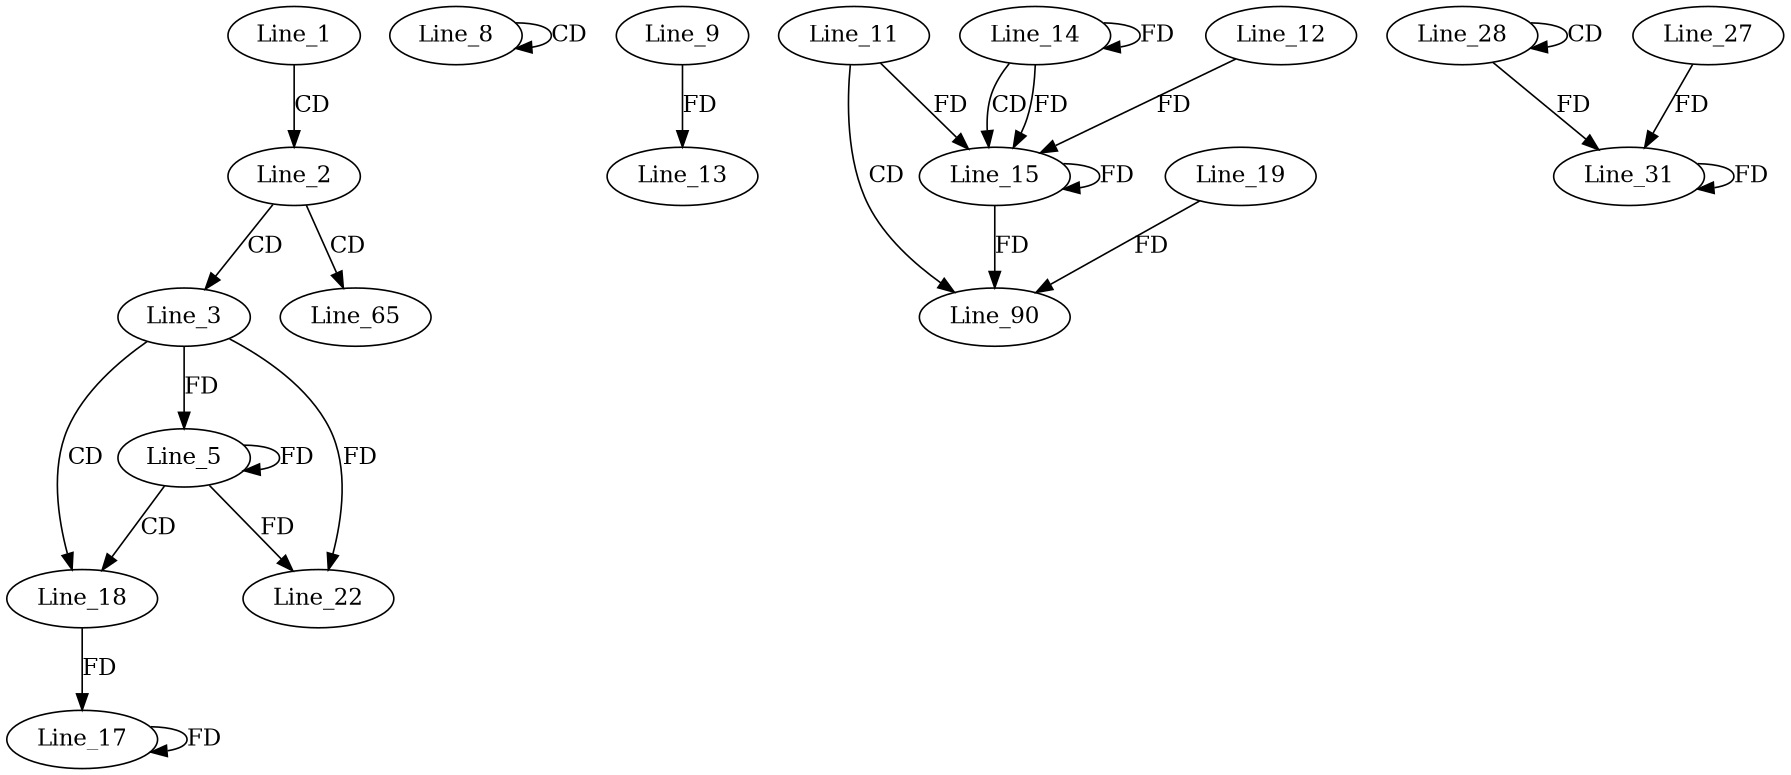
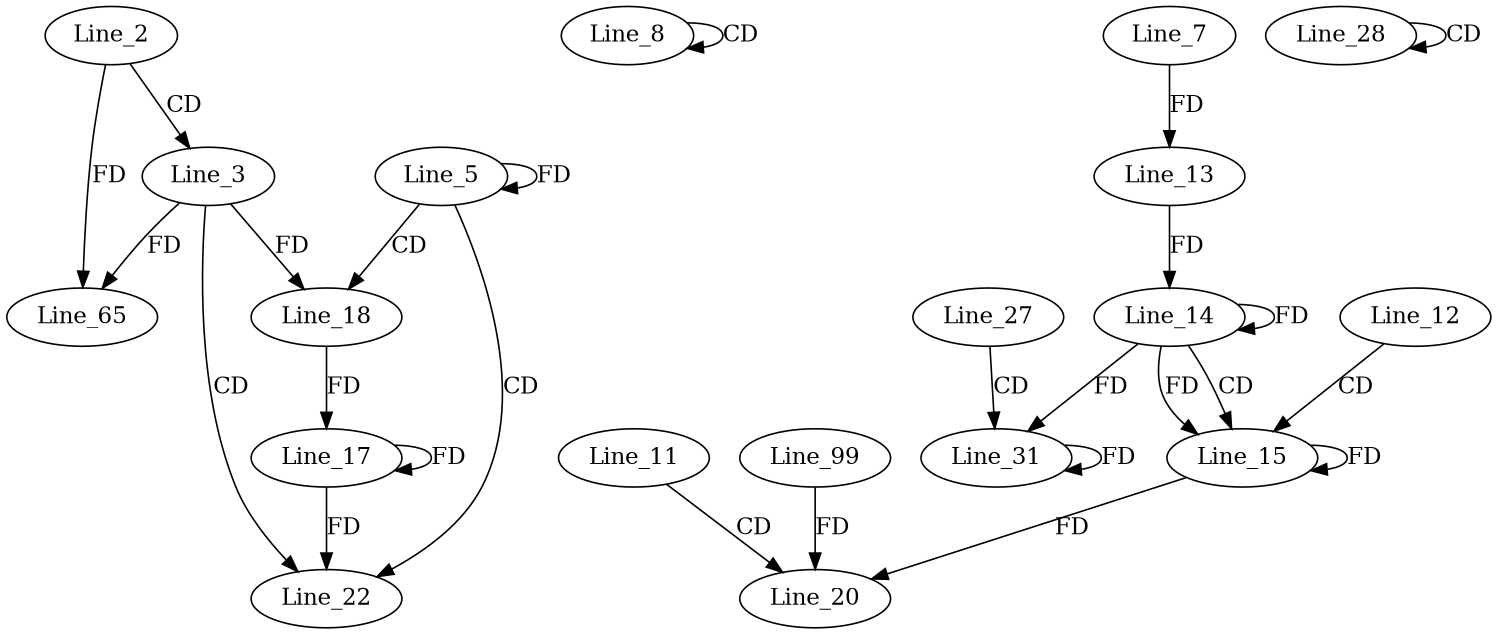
(294, 36) -> none
(682, 36) -> (1170, 36)
(918, 100) -> none
(1539, 101) -> (1089, 383)
(1174, 106) -> (1356, 388)
(1692, 106) -> (1011, 388)
(1241, 176) -> (815, 458)
none -> (1170, 239)
(348, 247) -> (110, 176)
(995, 317) -> (815, 599)
(184, 379) -> (144, 238)
(85, 458) -> (293, 247)
(361, 458) -> (231, 388)
none -> (327, 520)
(278, 528) -> (521, 388)
